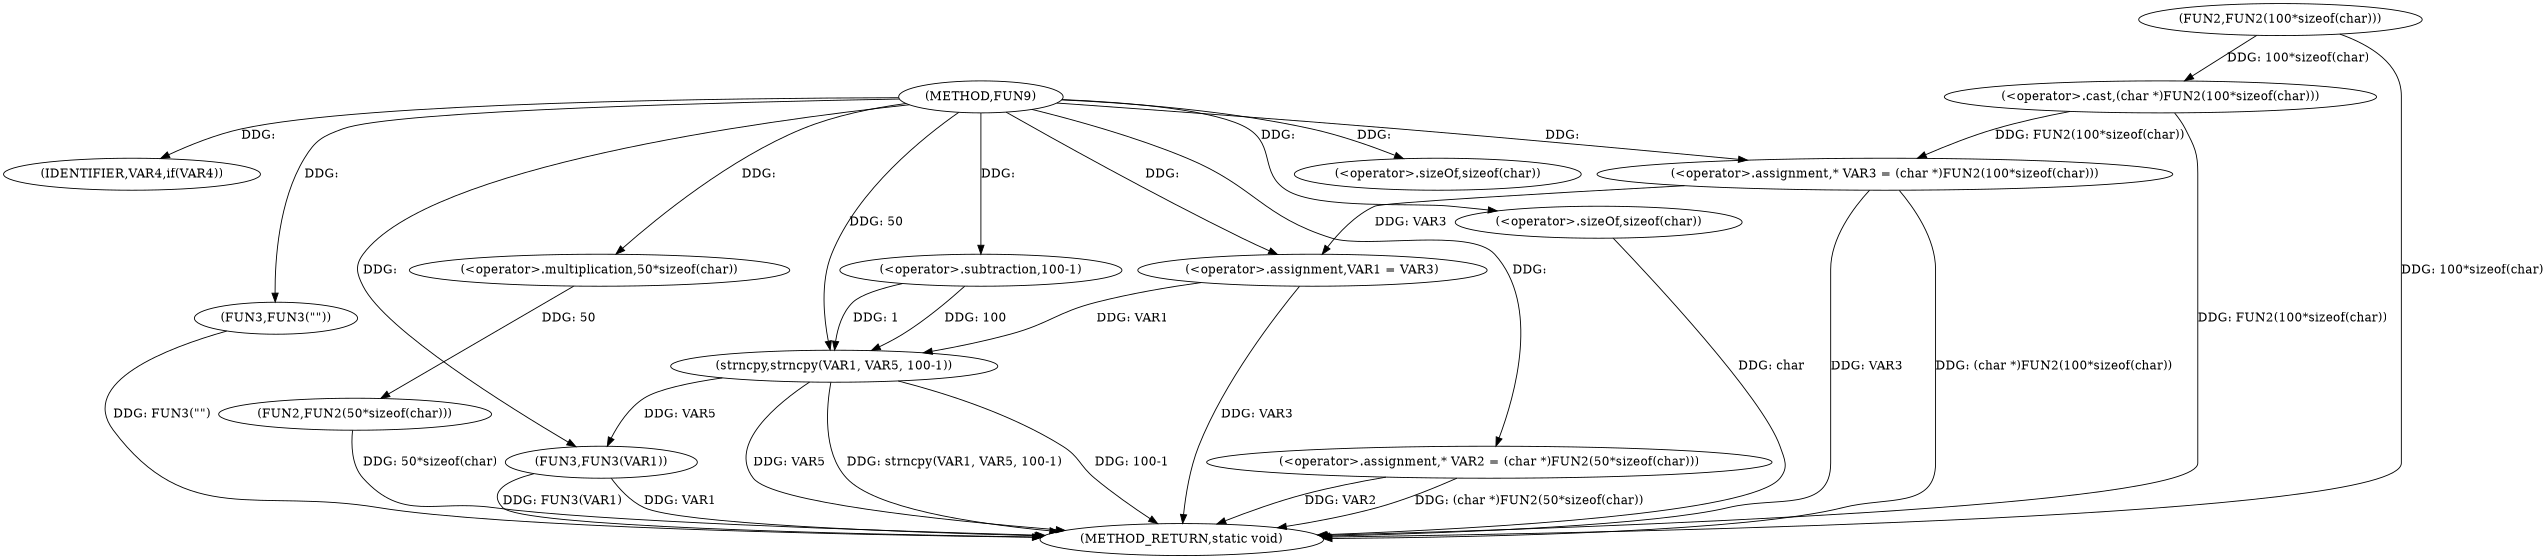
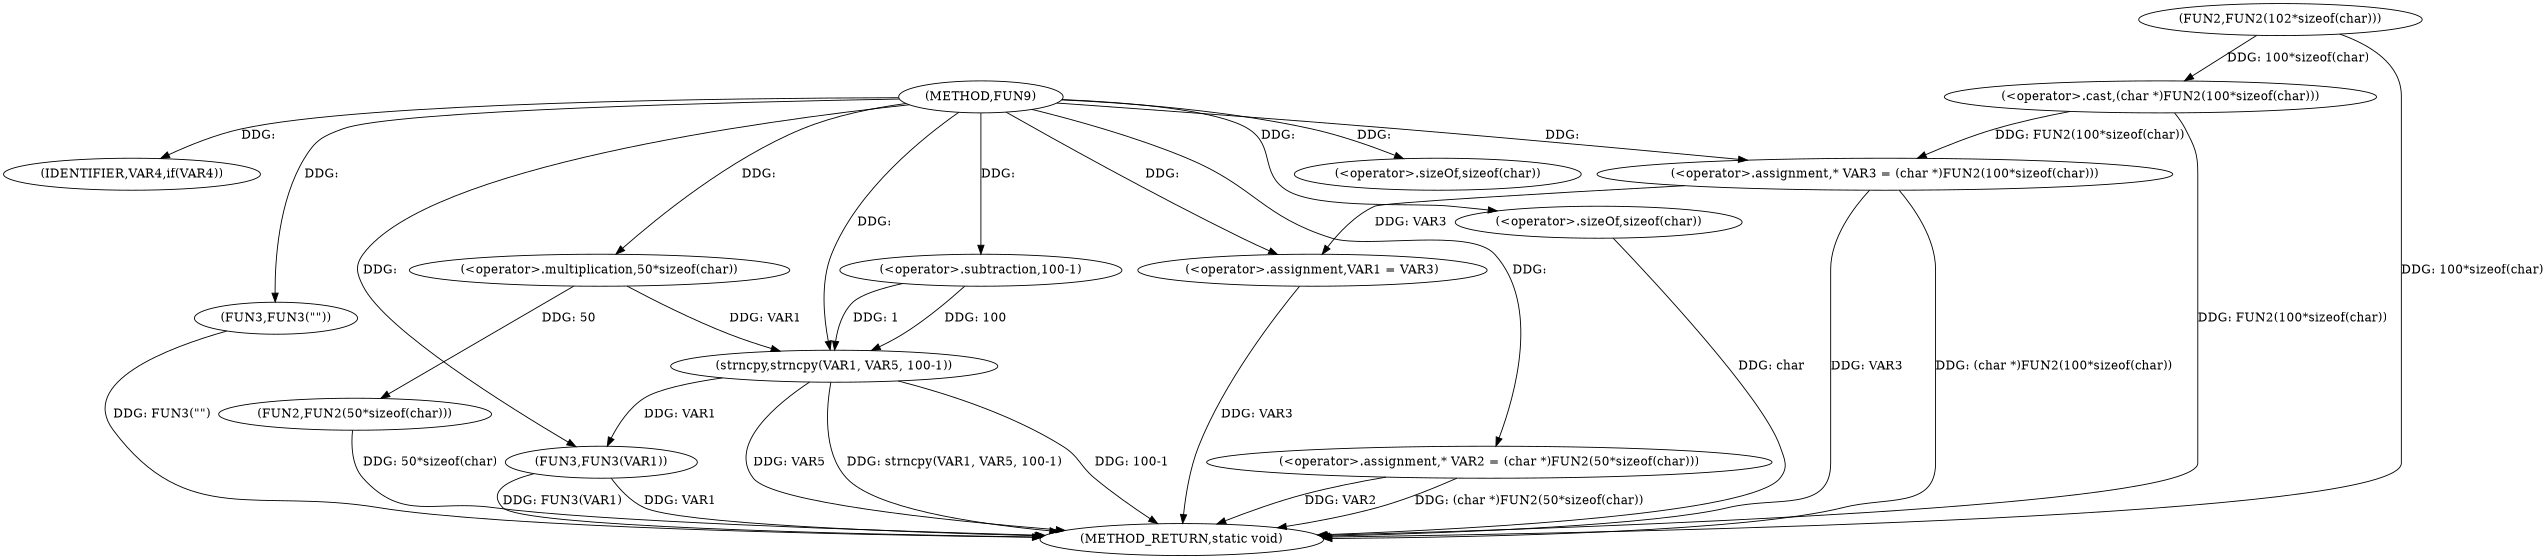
(2280, 20) -> (2280, 20)
(876, 222) -> (876, 222)
(1065, 313) -> (698, 321)
(680, 414) -> (680, 414)
